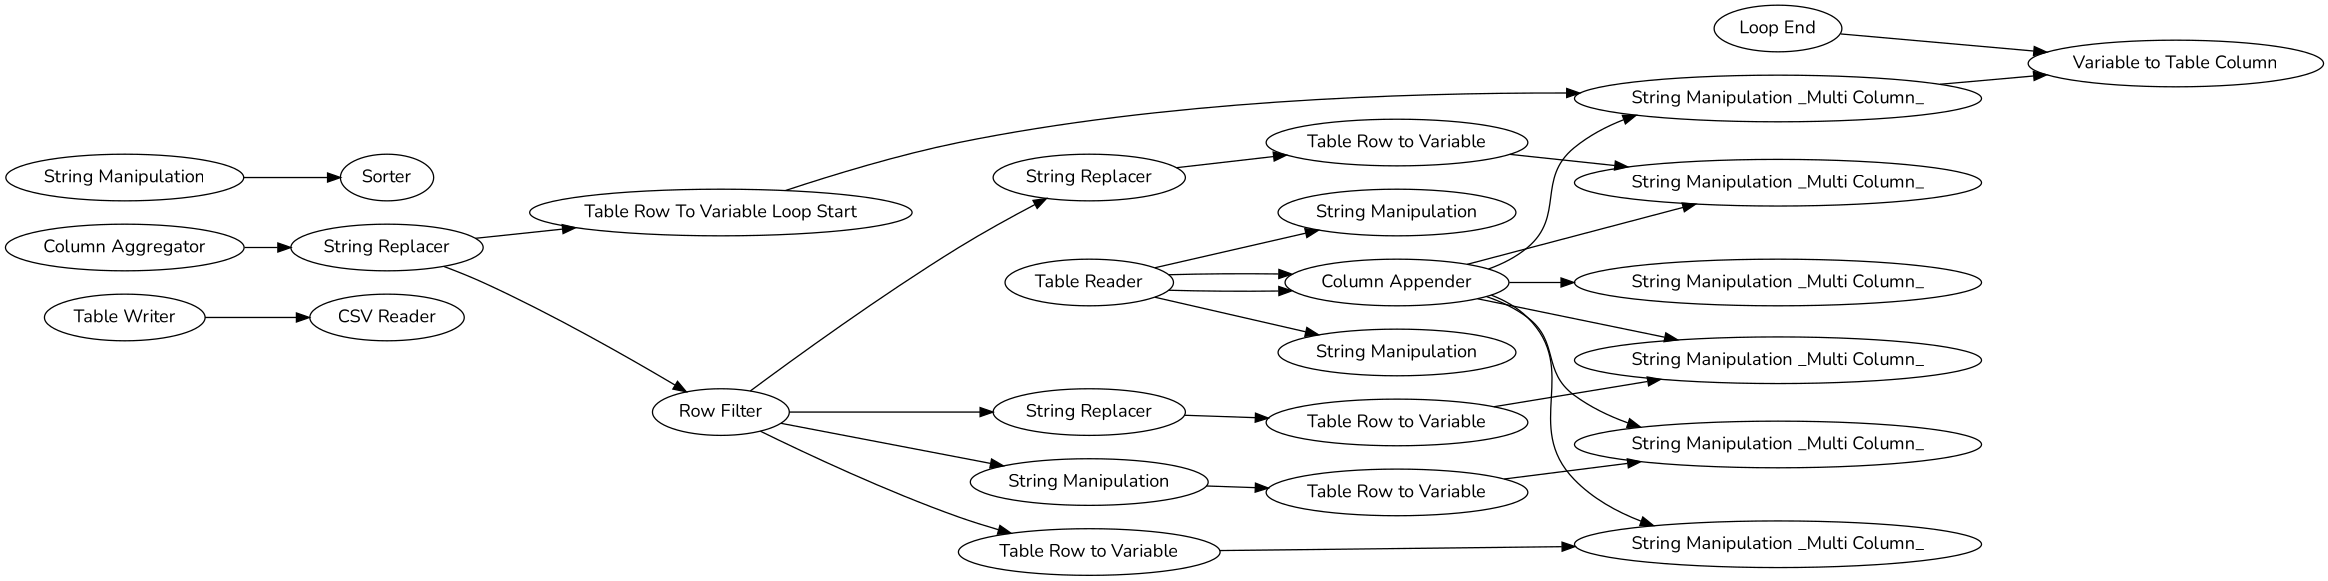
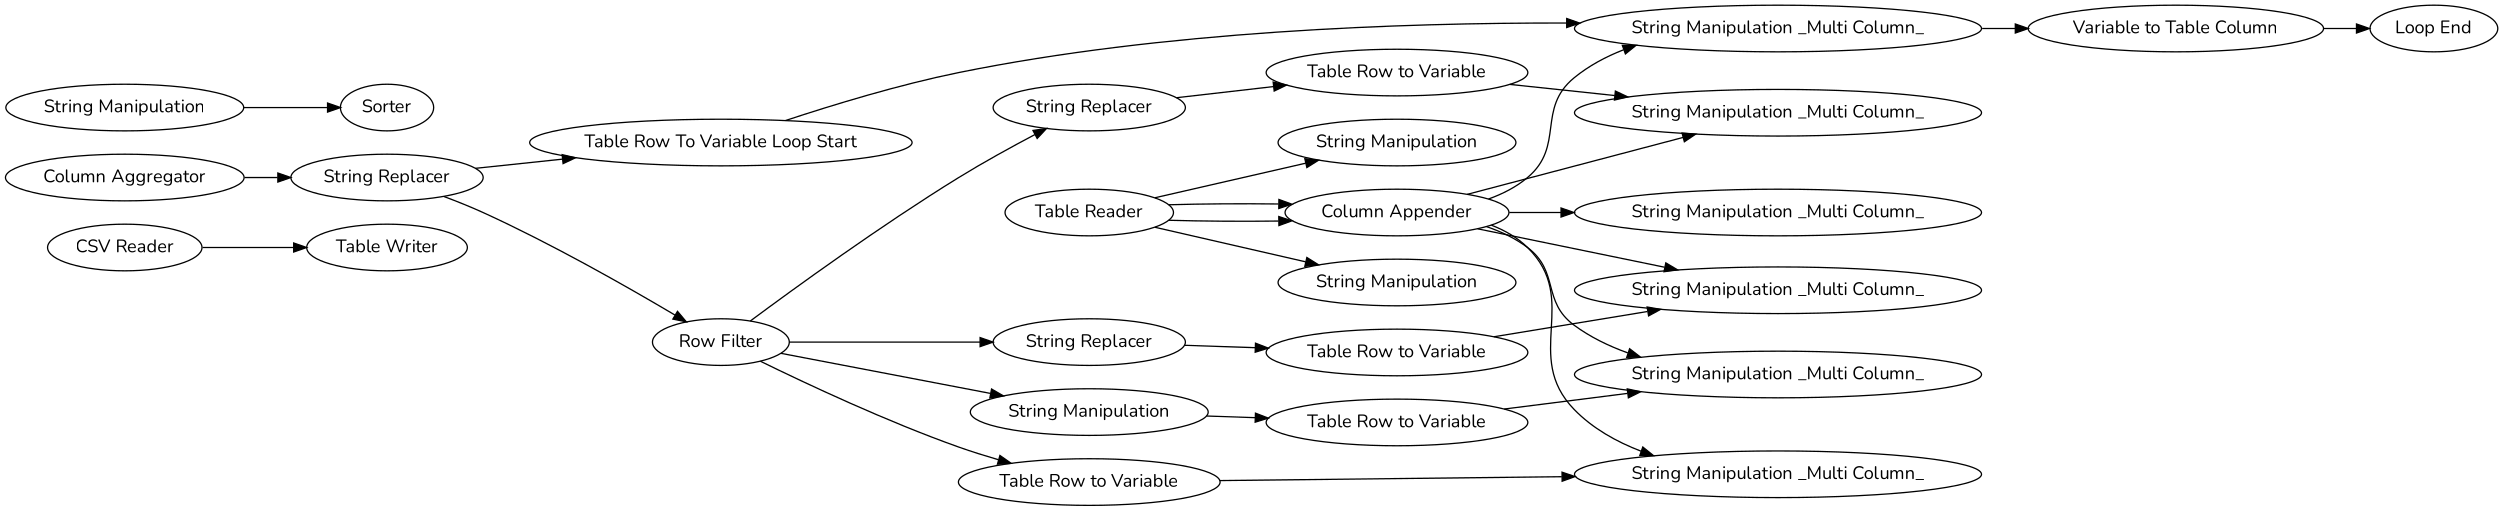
(1937, 42) -> (2340, 29)
(251, 317) -> (248, 248)
